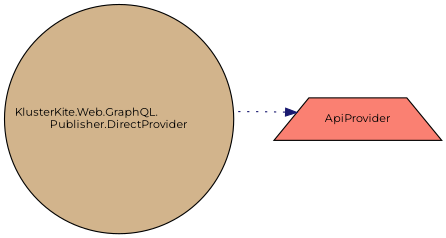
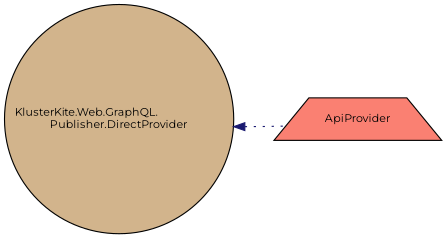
(259, 112) -> (265, 126)
